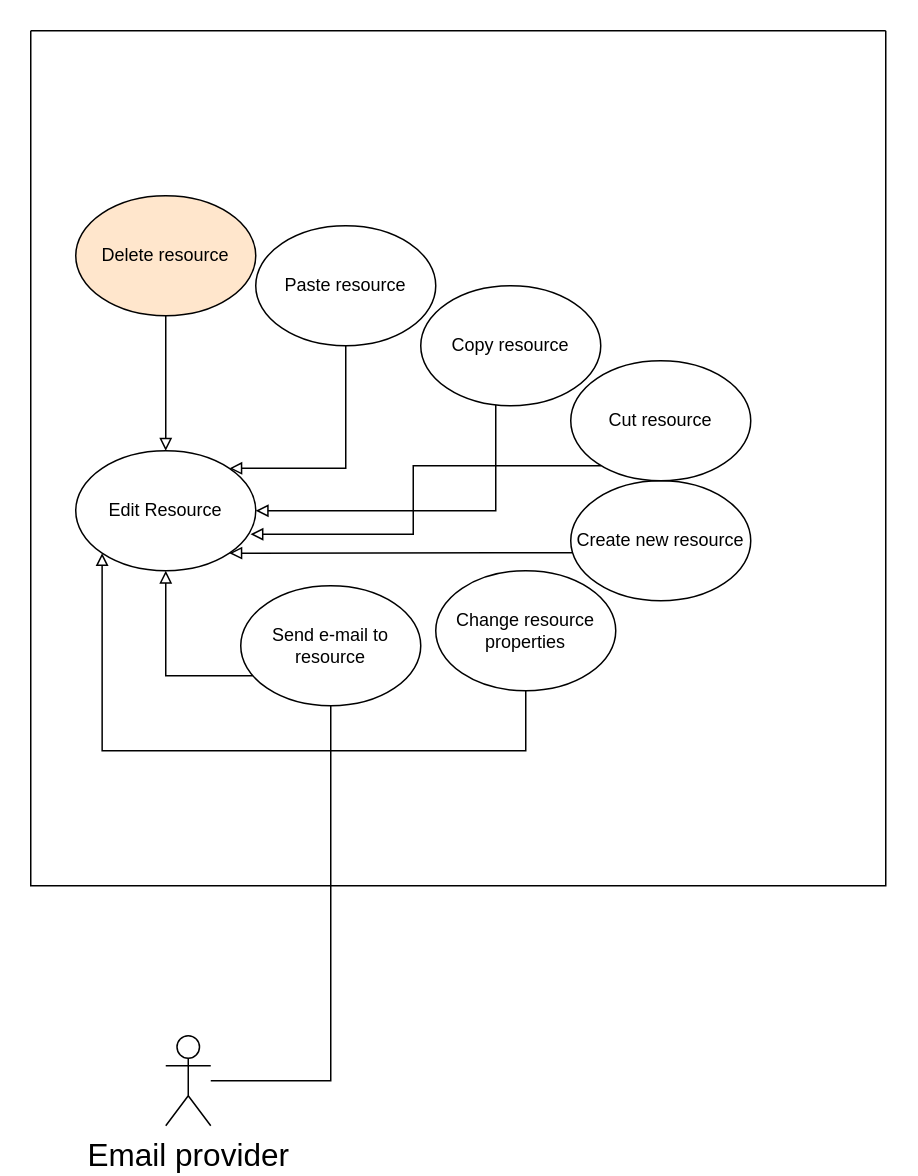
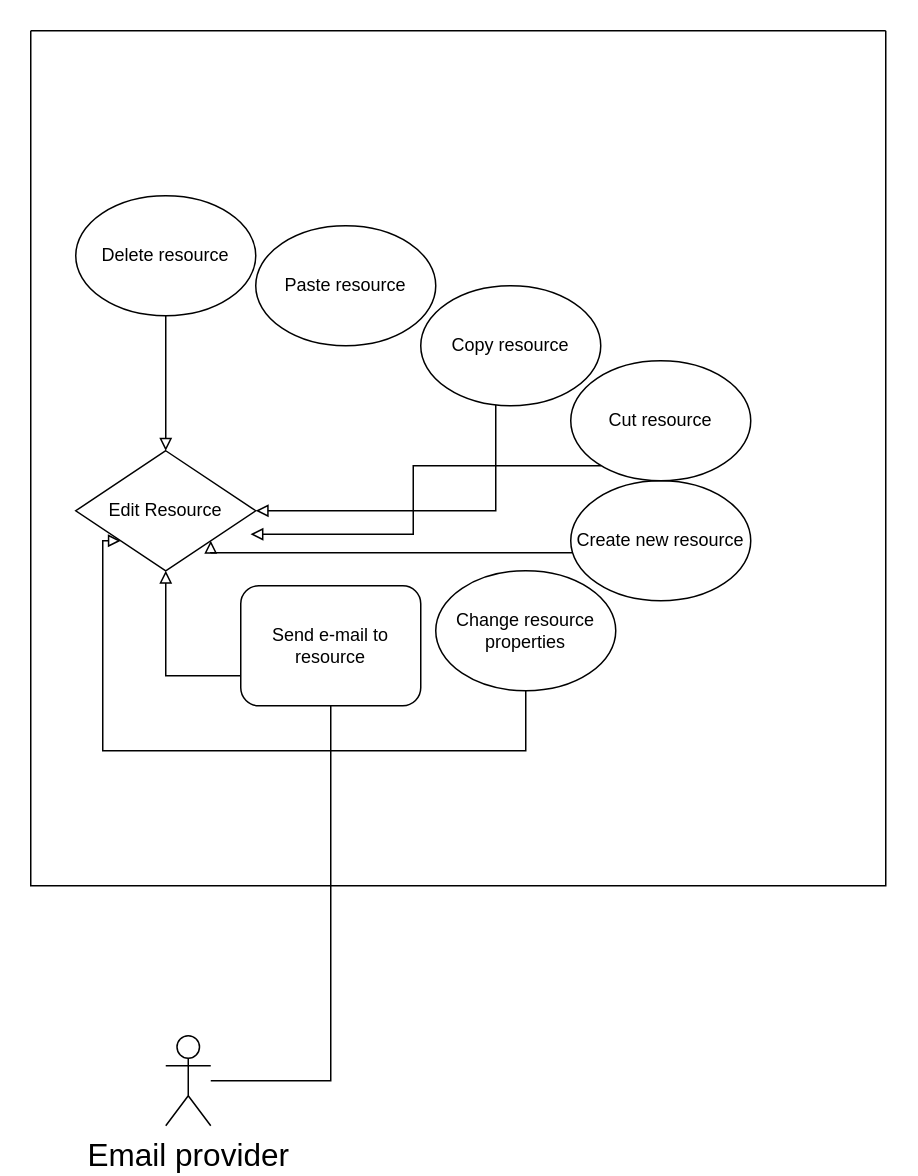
(166, 256) -> (166, 256)
(346, 459) -> none
(166, 511) -> (166, 511)
(331, 646) -> (331, 646)
